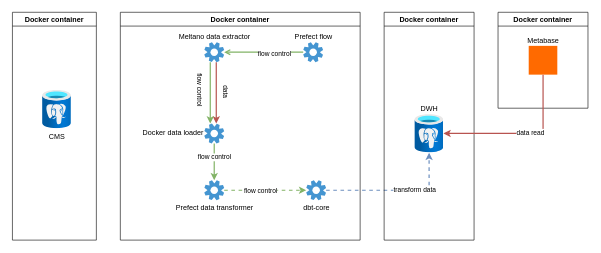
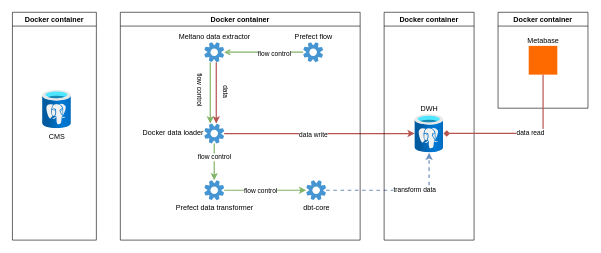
none -> (317, 134)
(451, 134) -> (451, 134)
(286, 190) -> (286, 190)
